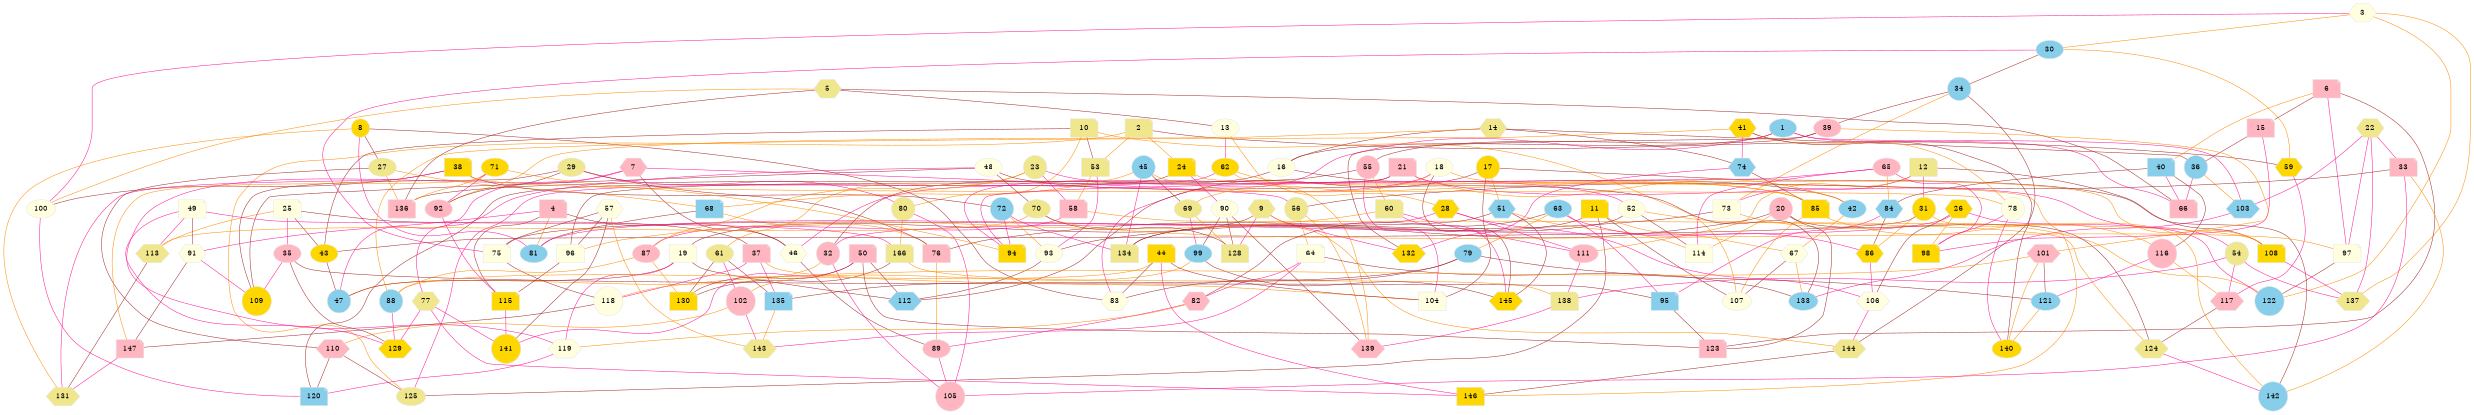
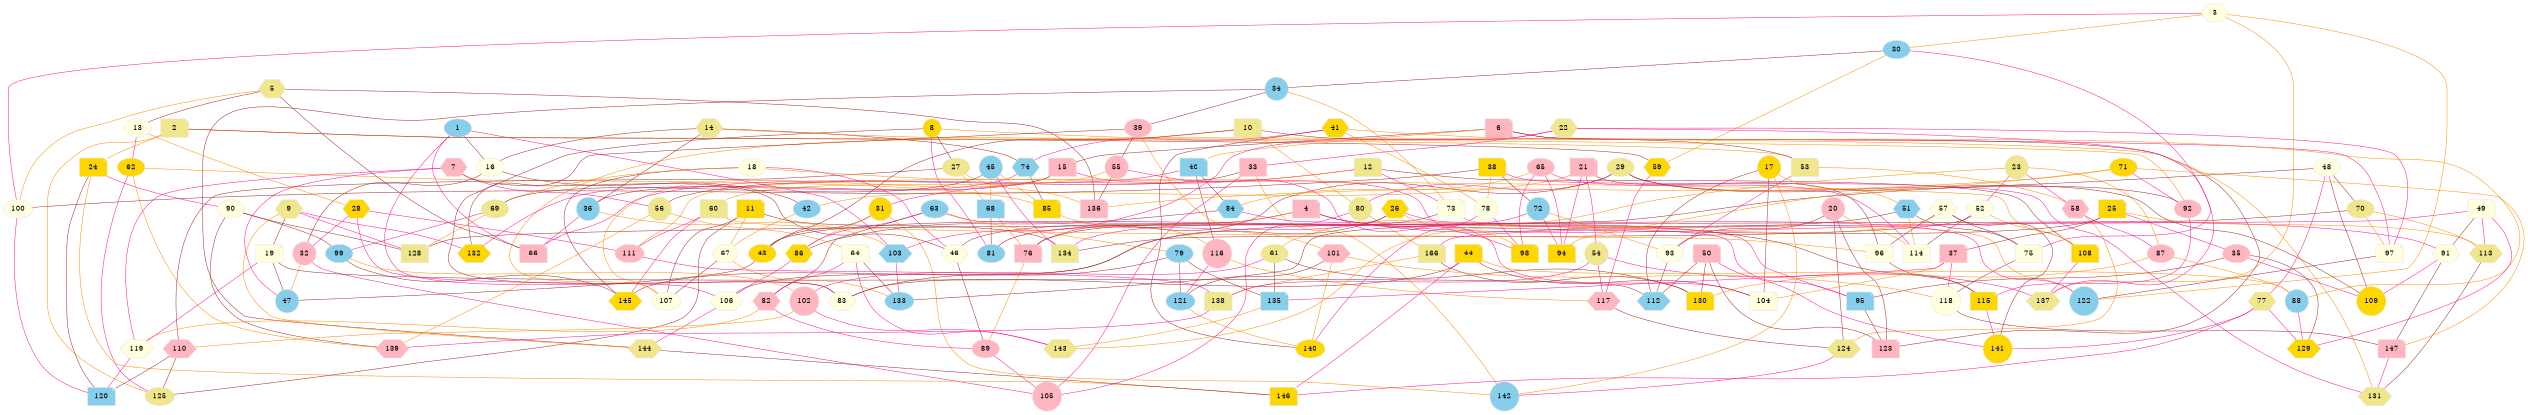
(287, 209) -> (2112, 209)
(1073, 209) -> (2075, 209)
(2207, 224) -> (1725, 349)
(1765, 253) -> (774, 181)
